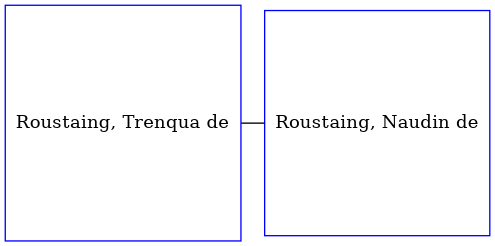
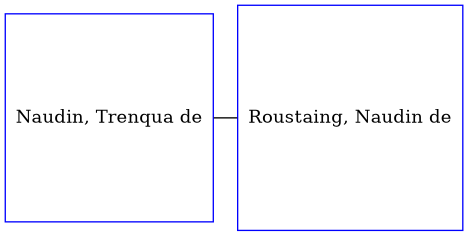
(123, 123) -> (109, 118)
